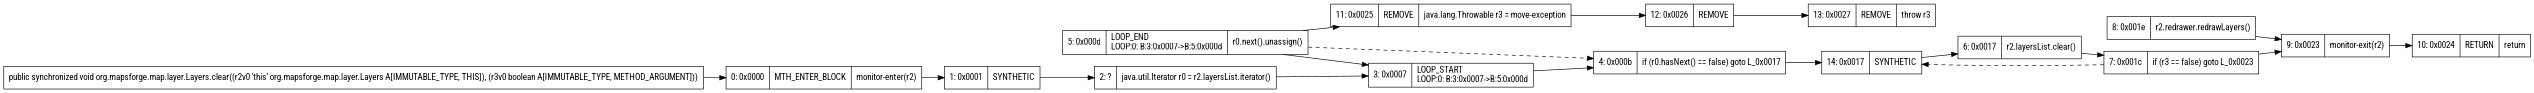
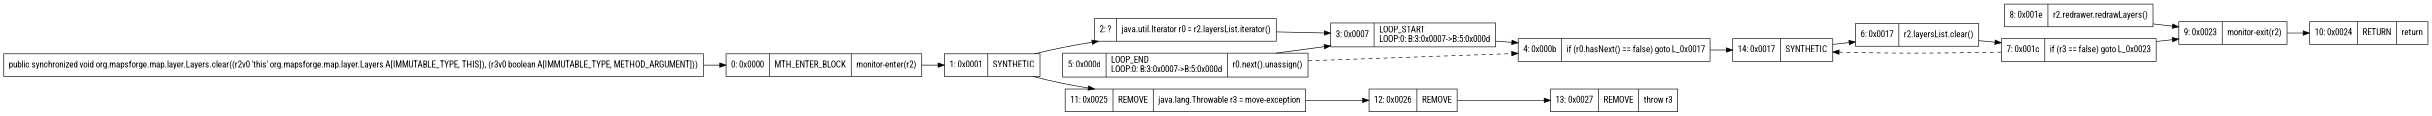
(1318, 29) -> (1060, 83)
